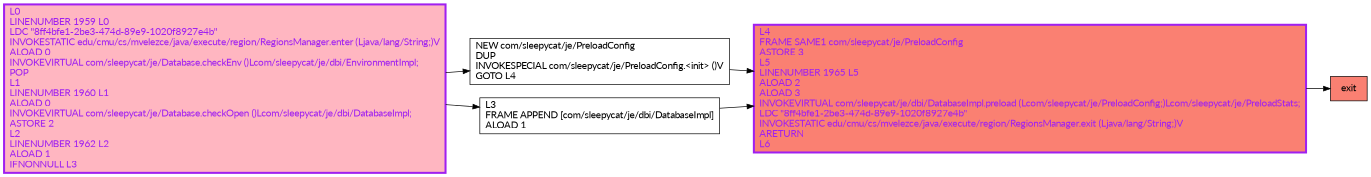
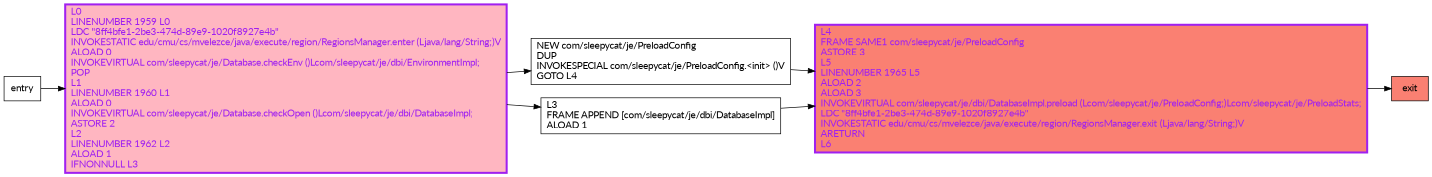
none -> (22, 89)
